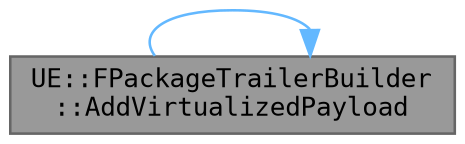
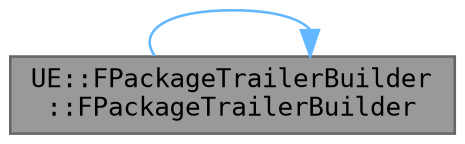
(233, 95) -> (233, 95)
